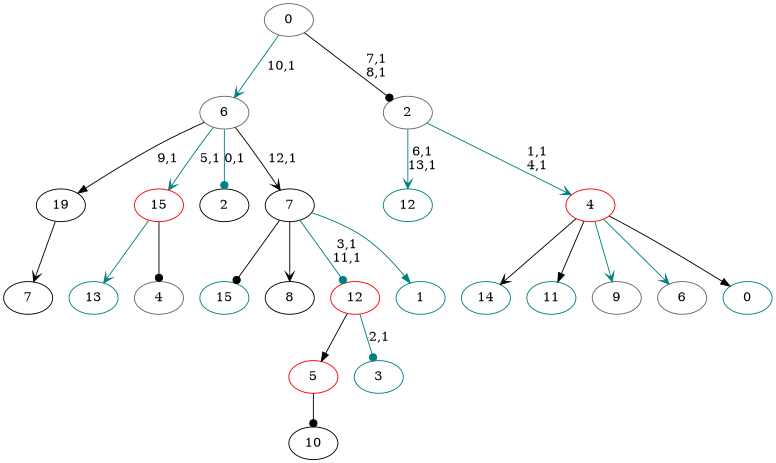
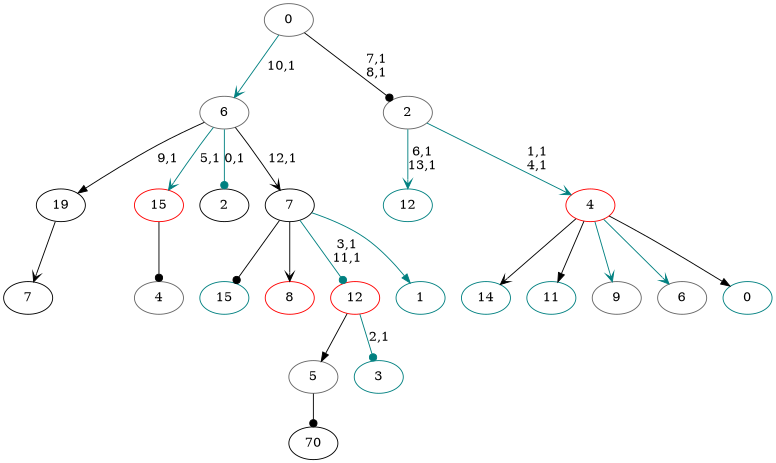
(94, 298) -> none
(290, 298) -> (290, 298)
(313, 377) -> (313, 377)
(313, 443) -> (313, 443)
